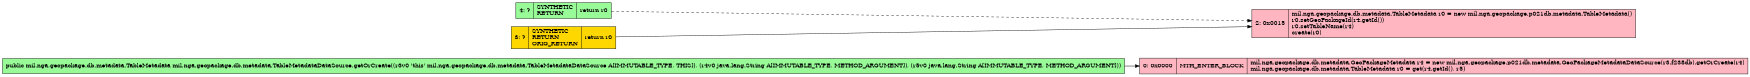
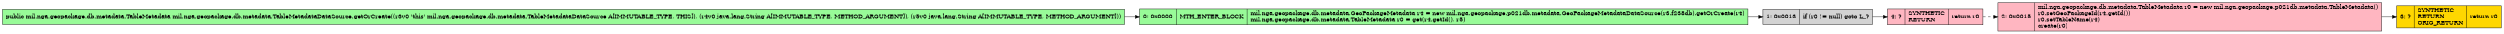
(564, 11) -> (1935, 17)
none -> (1818, 17)
(932, 32) -> (2387, 17)
(1444, 66) -> (1444, 17)
